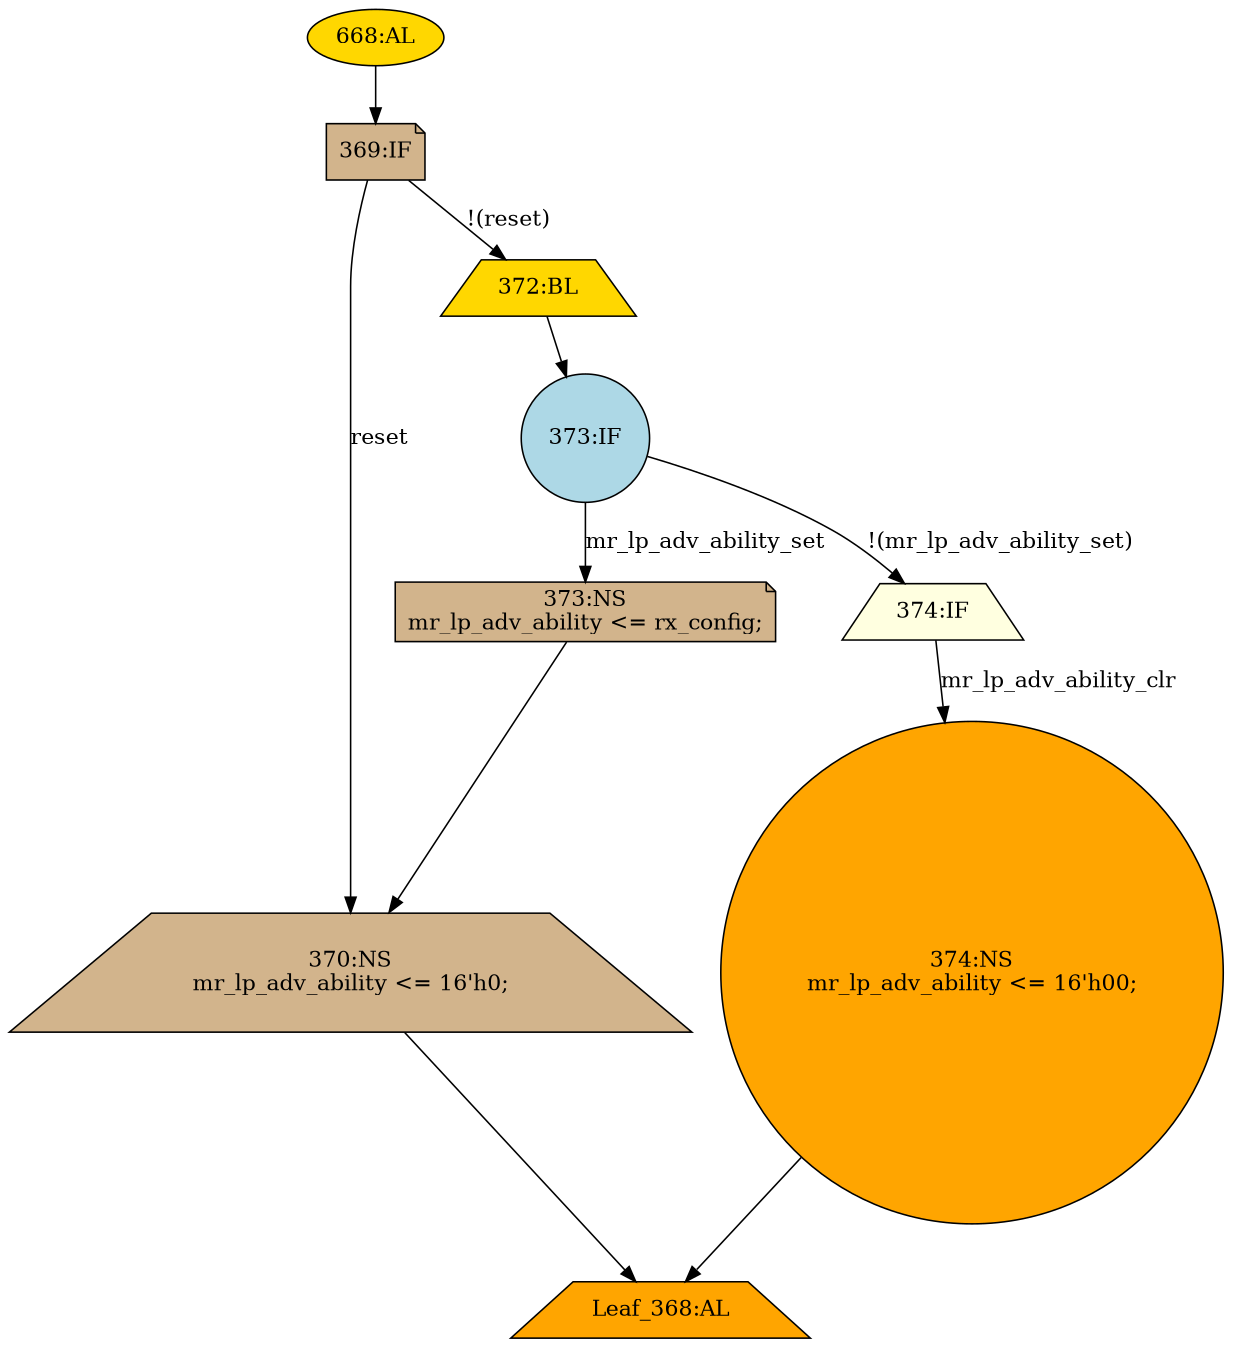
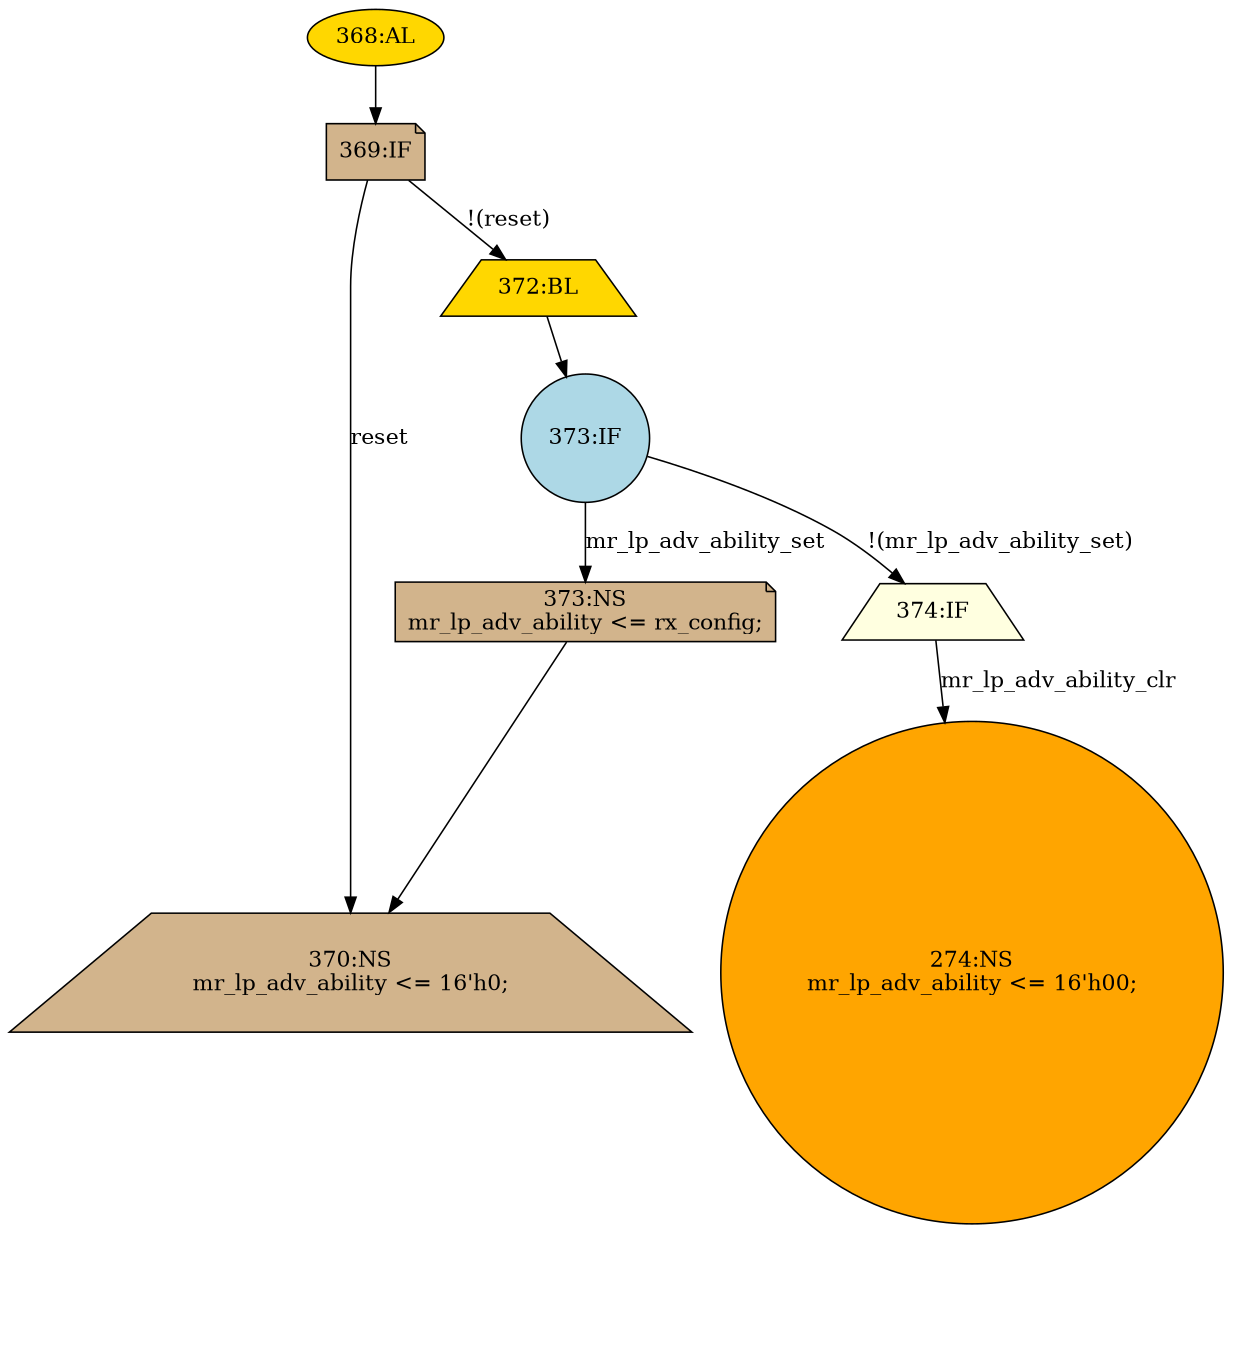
(376, 38) -> (376, 38)
(972, 973) -> (972, 973)
(661, 1310) -> none
